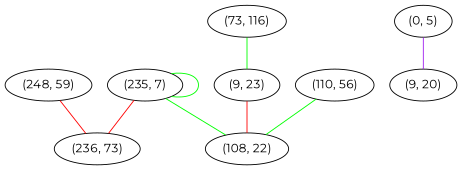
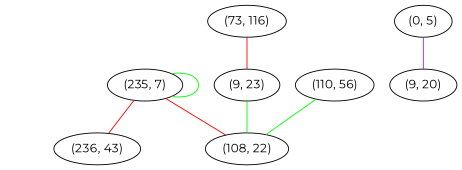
(247, 53) -> (247, 53)
(49, 85) -> none
(196, 117) -> (196, 117)
(247, 117) -> (247, 117)
(97, 149) -> (97, 149)
